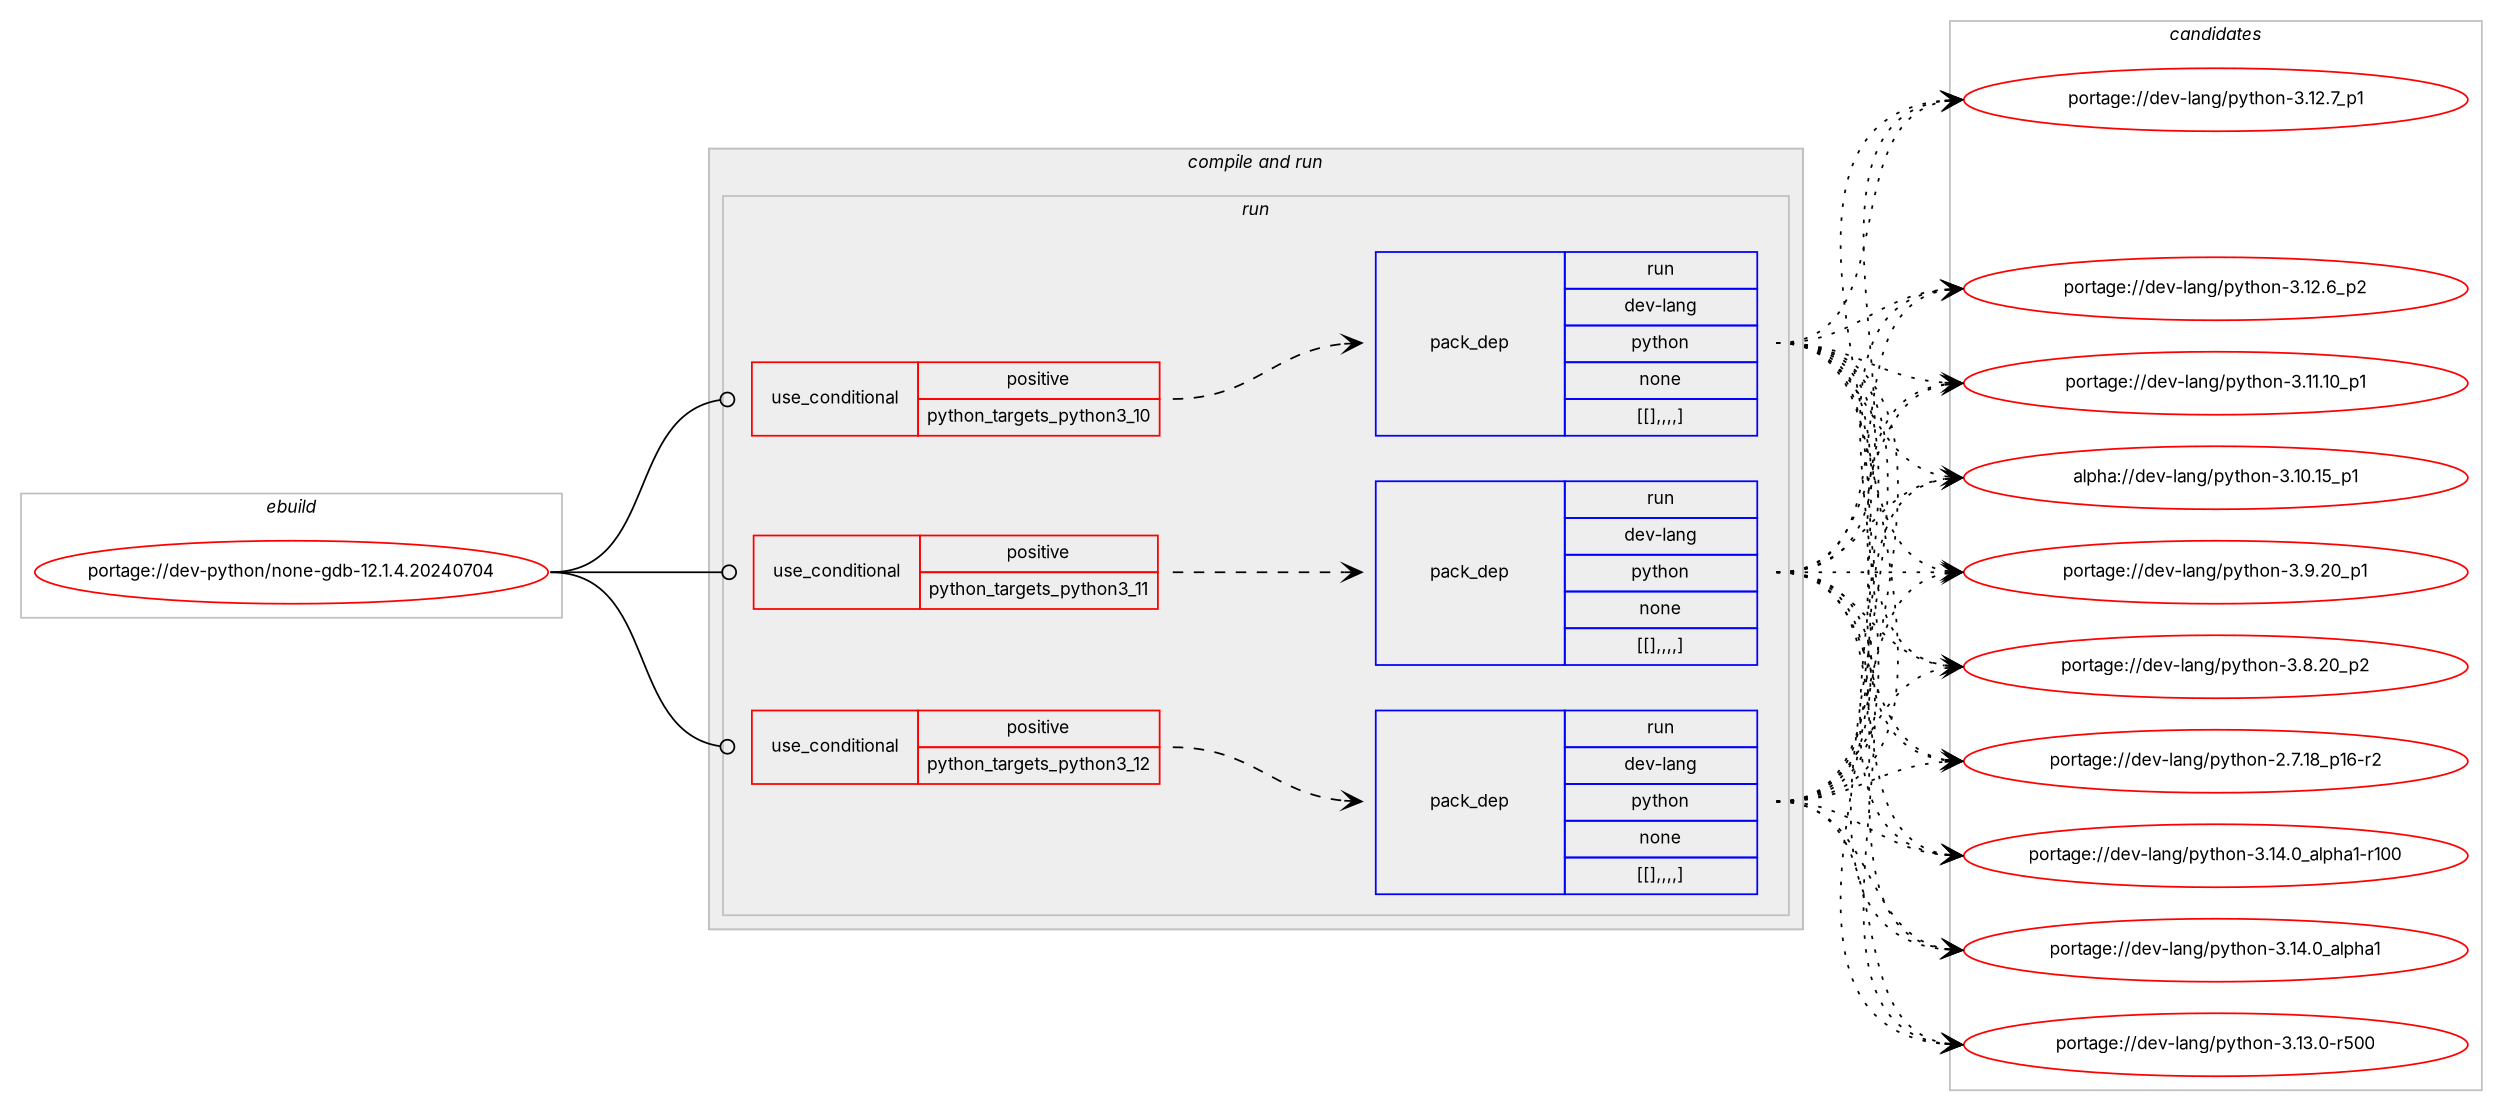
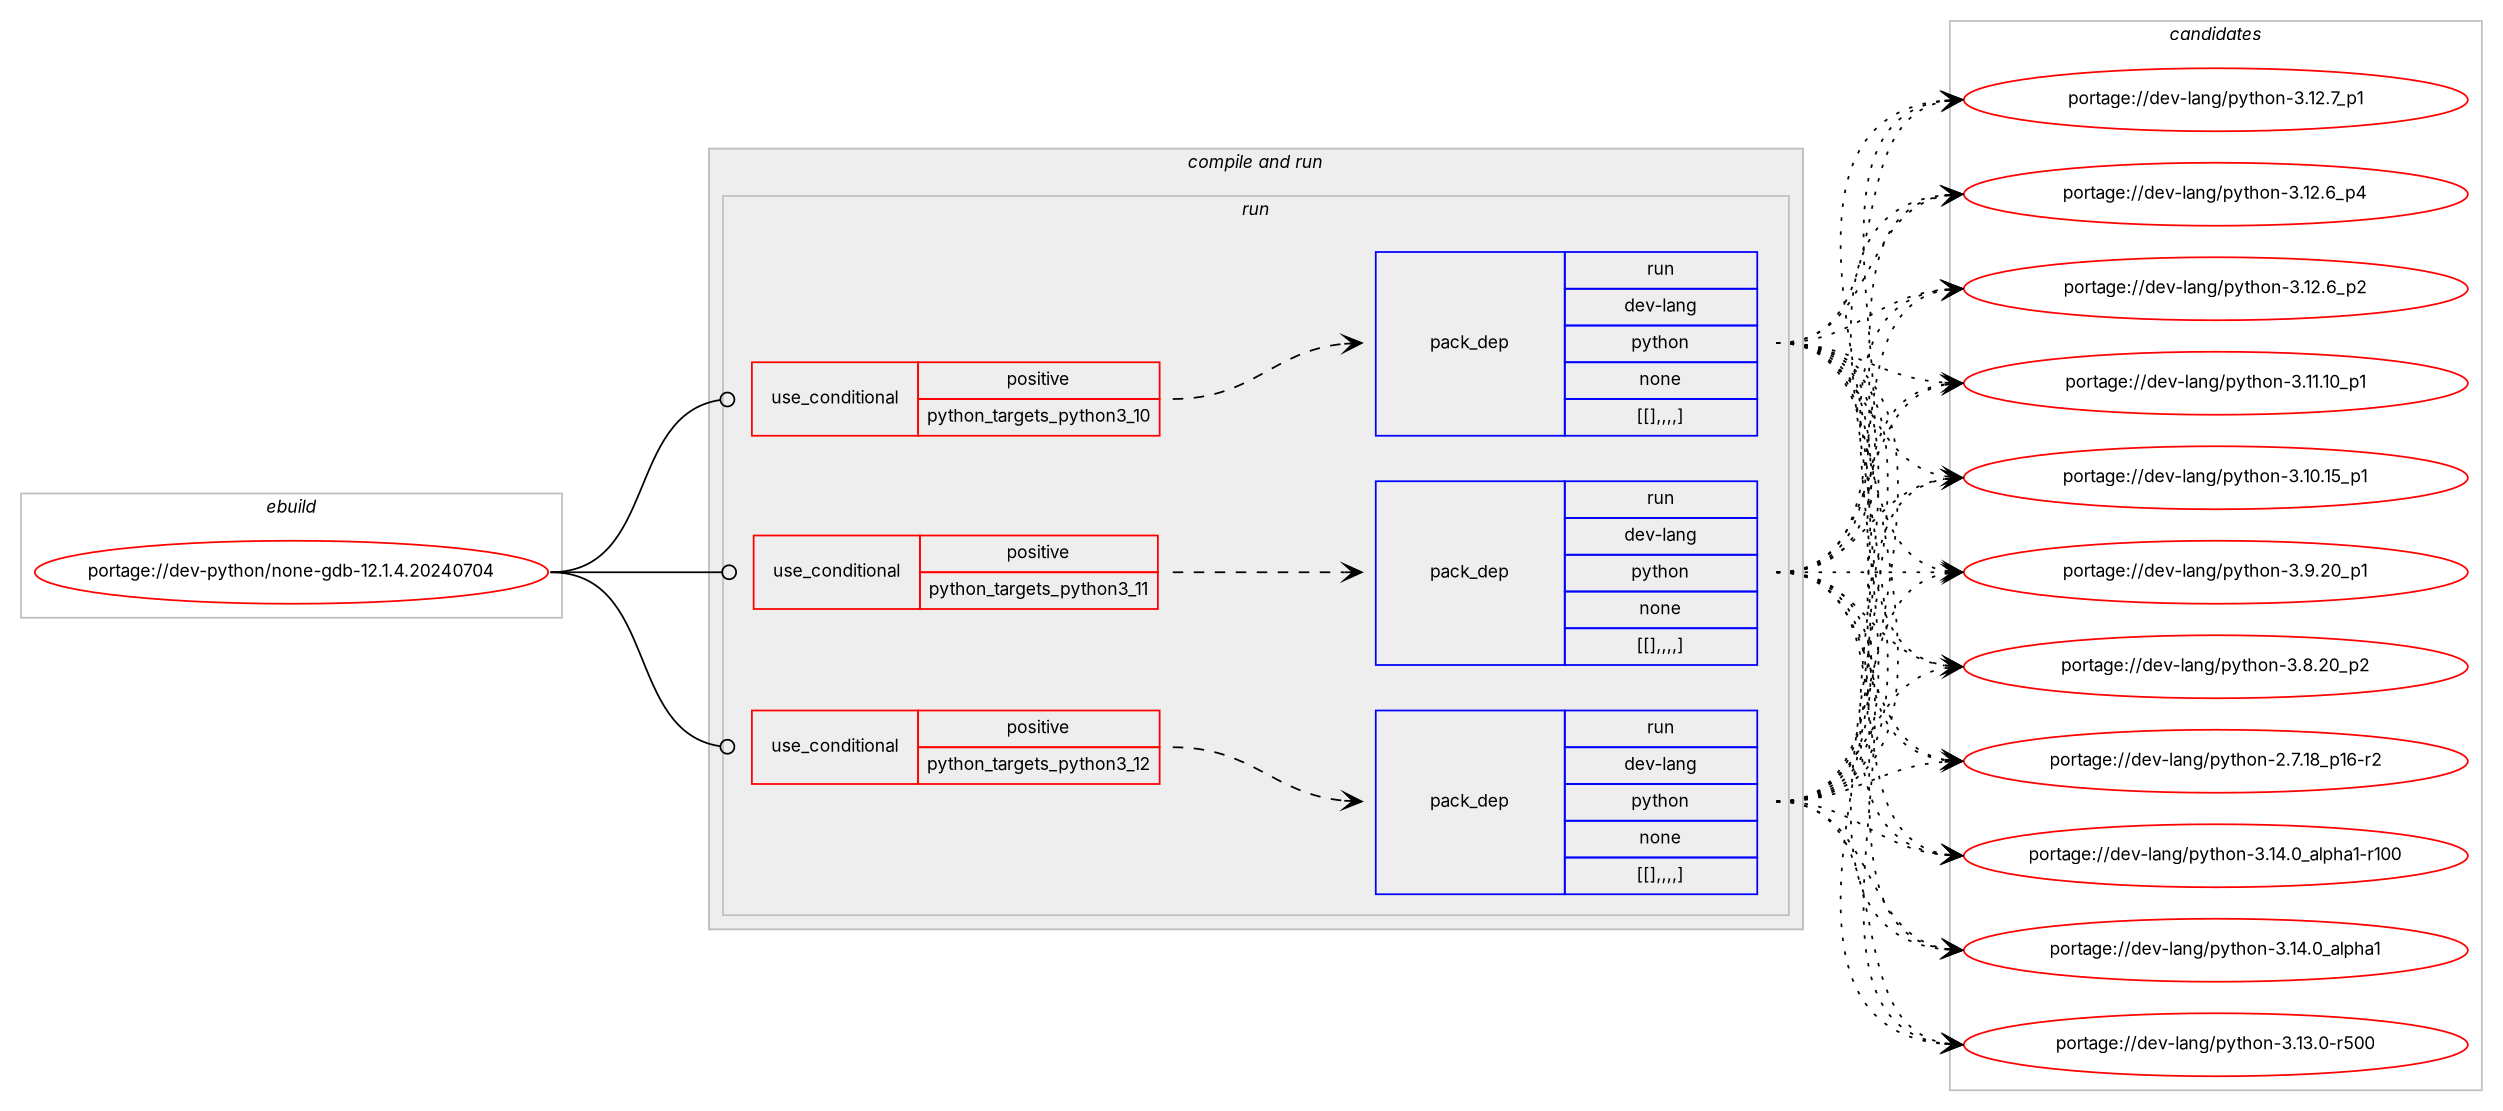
none -> (2216, 194)
(2216, 478) -> (2216, 478)
